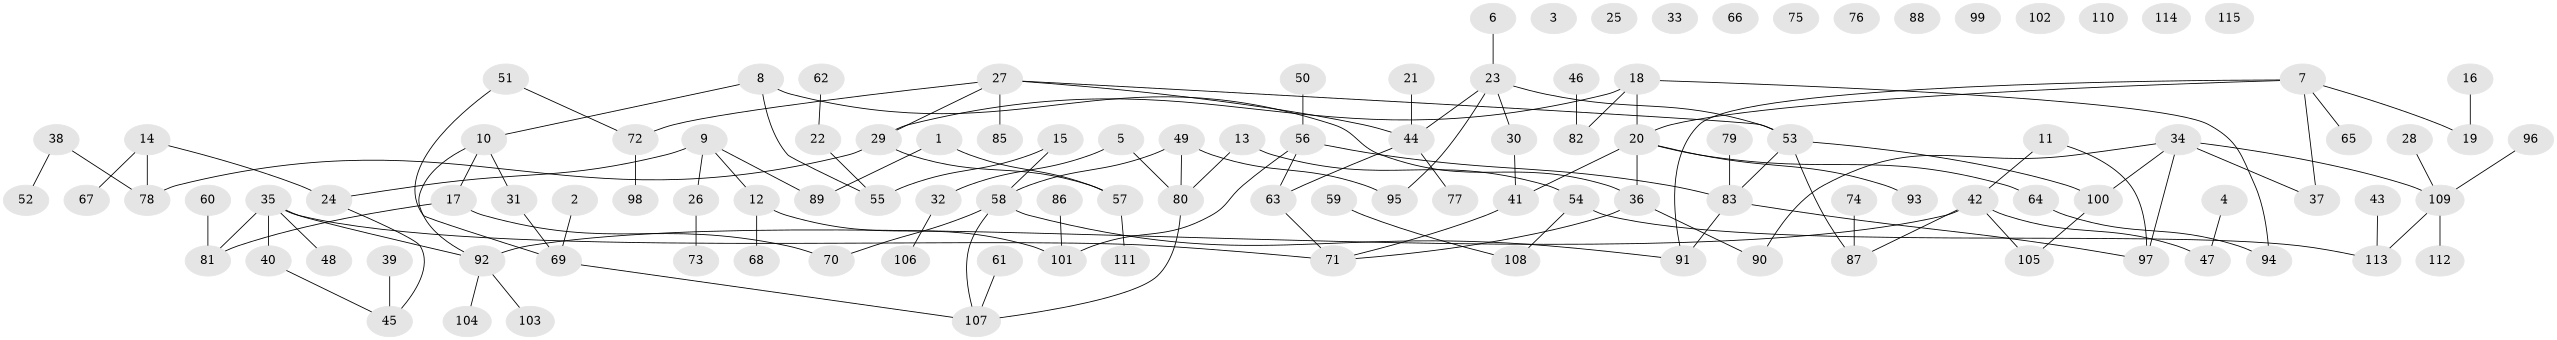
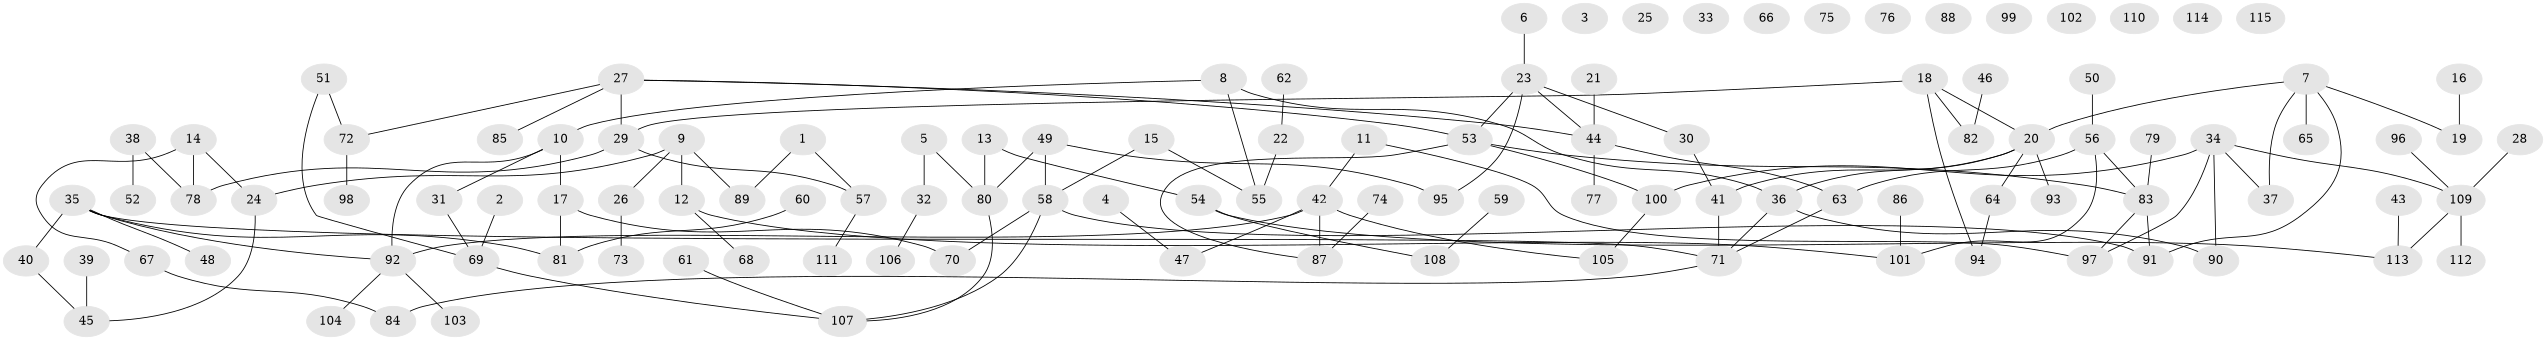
none -> (393, 322)
